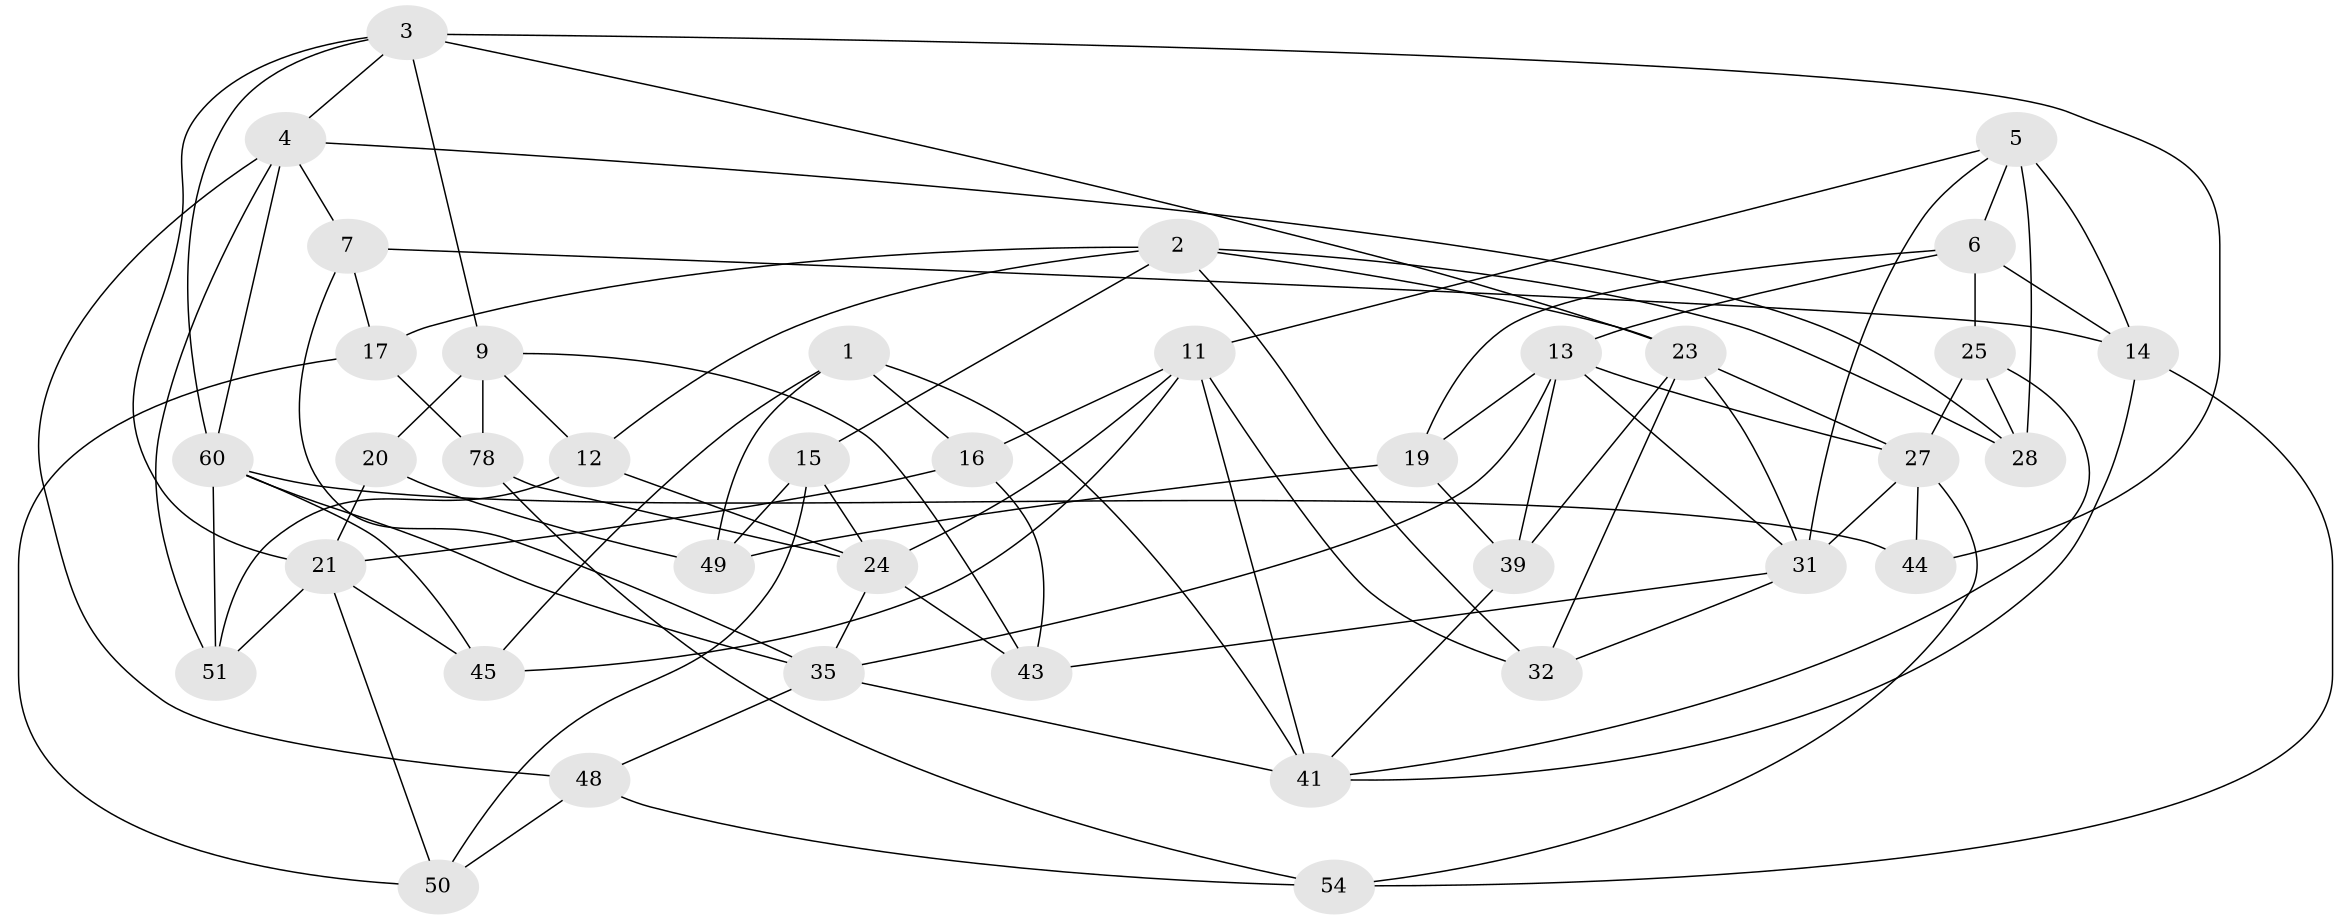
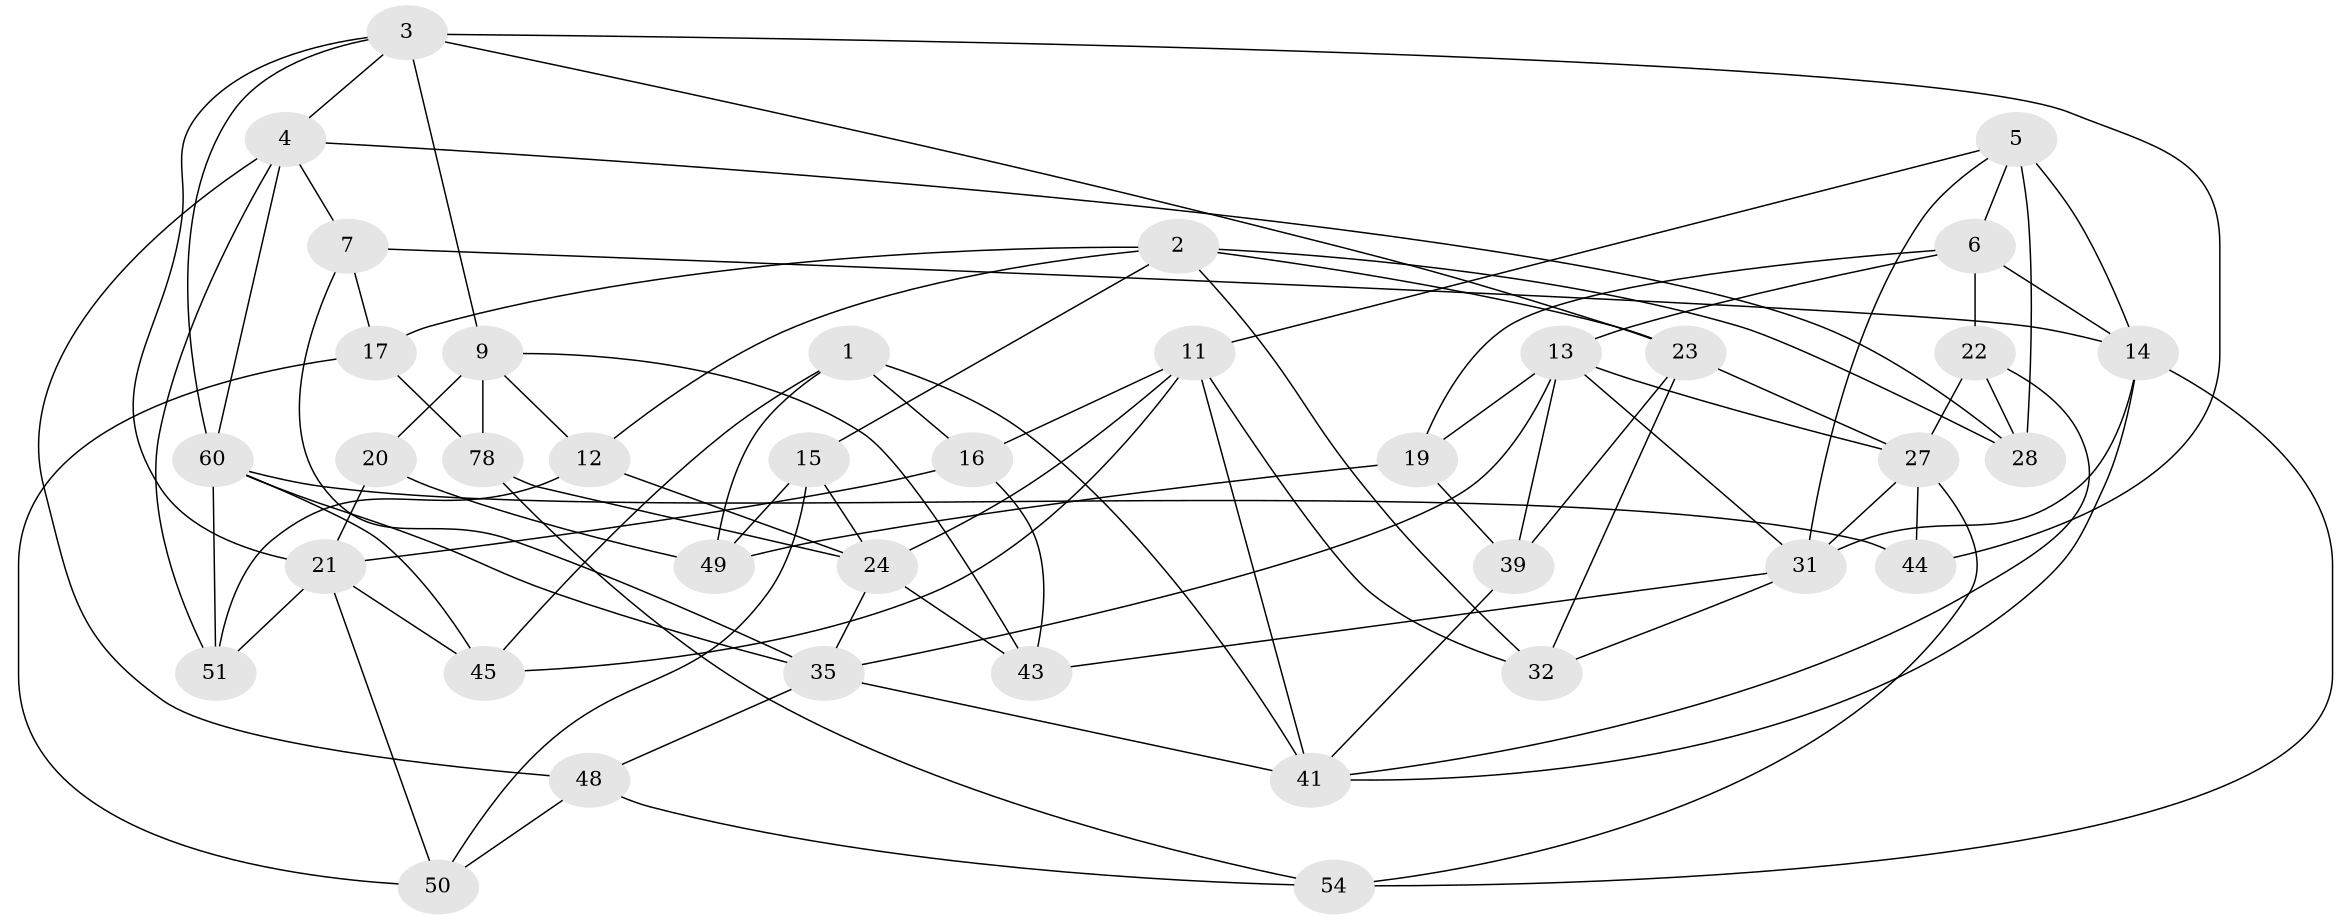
(1975, 353) -> (1975, 353)
(1757, 455) -> (2022, 518)
